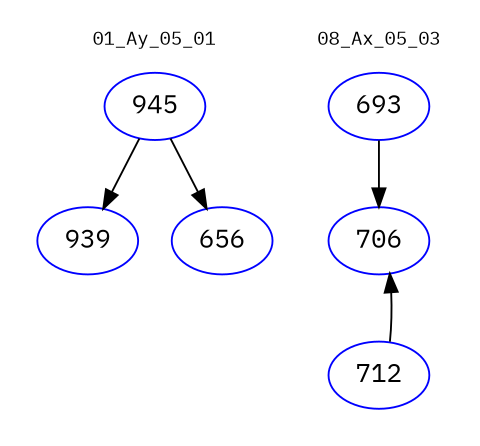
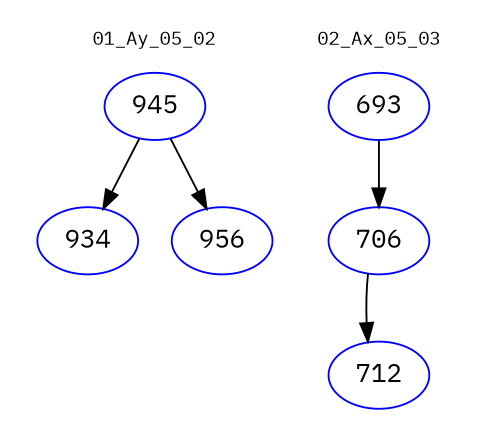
(155, 40) -> (155, 40)
(380, 40) -> (380, 40)
(88, 241) -> (88, 241)
(222, 241) -> (222, 241)
(391, 317) -> (366, 298)
